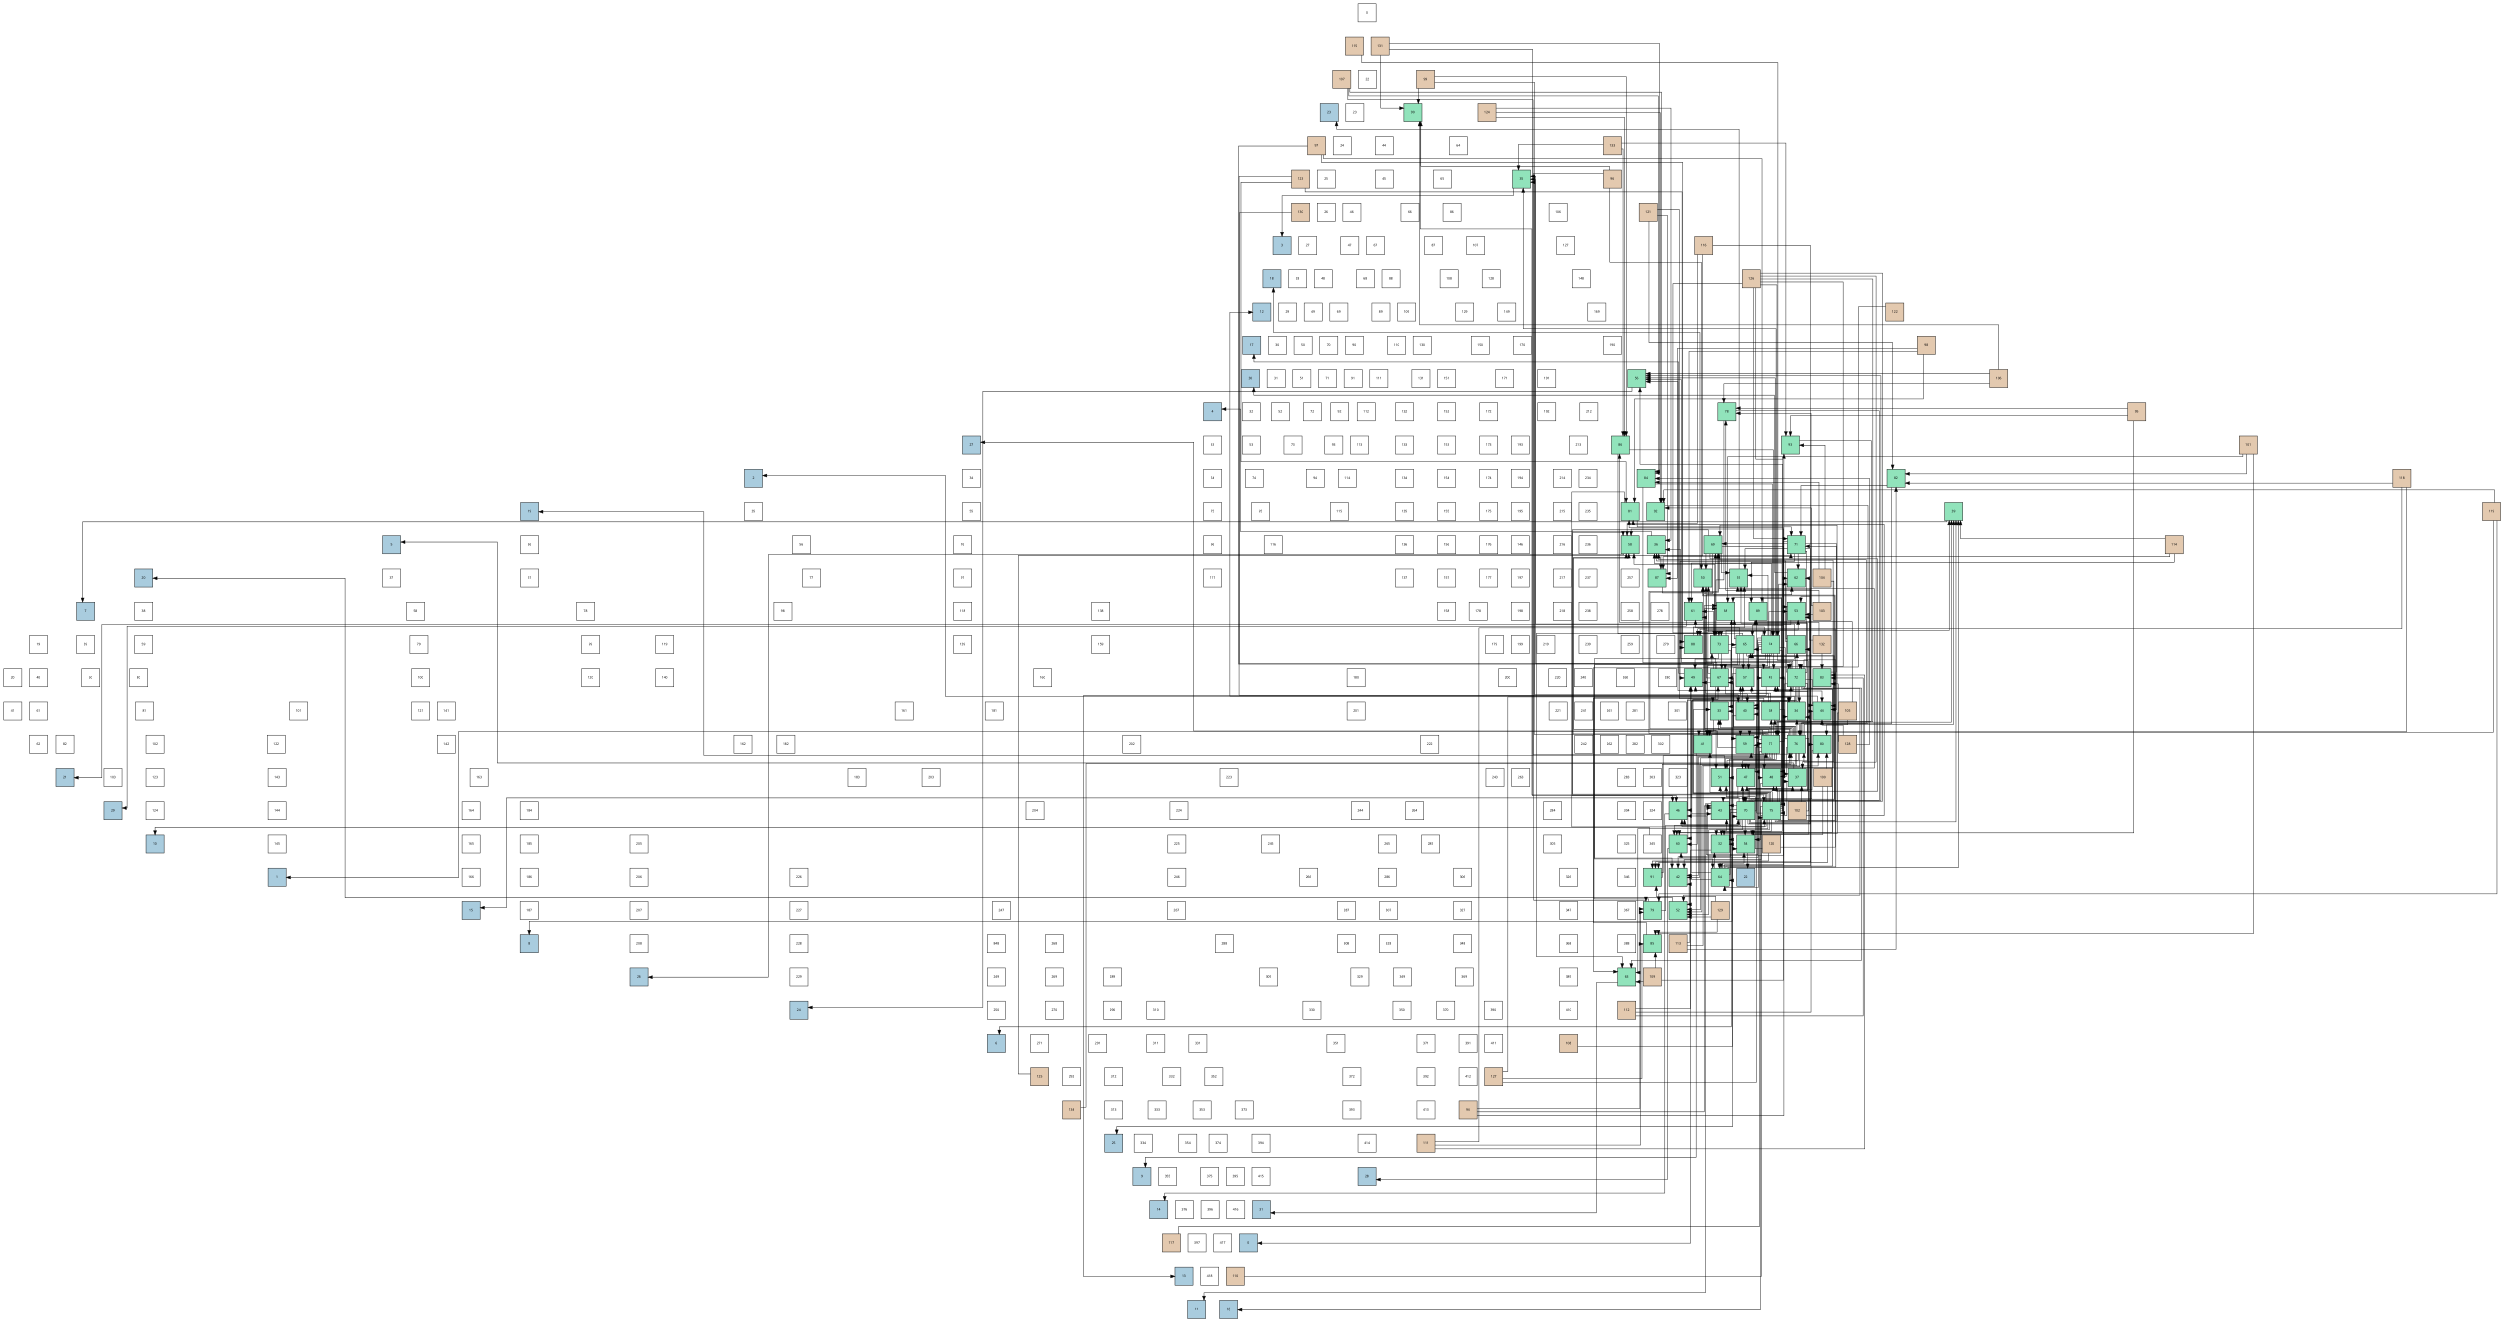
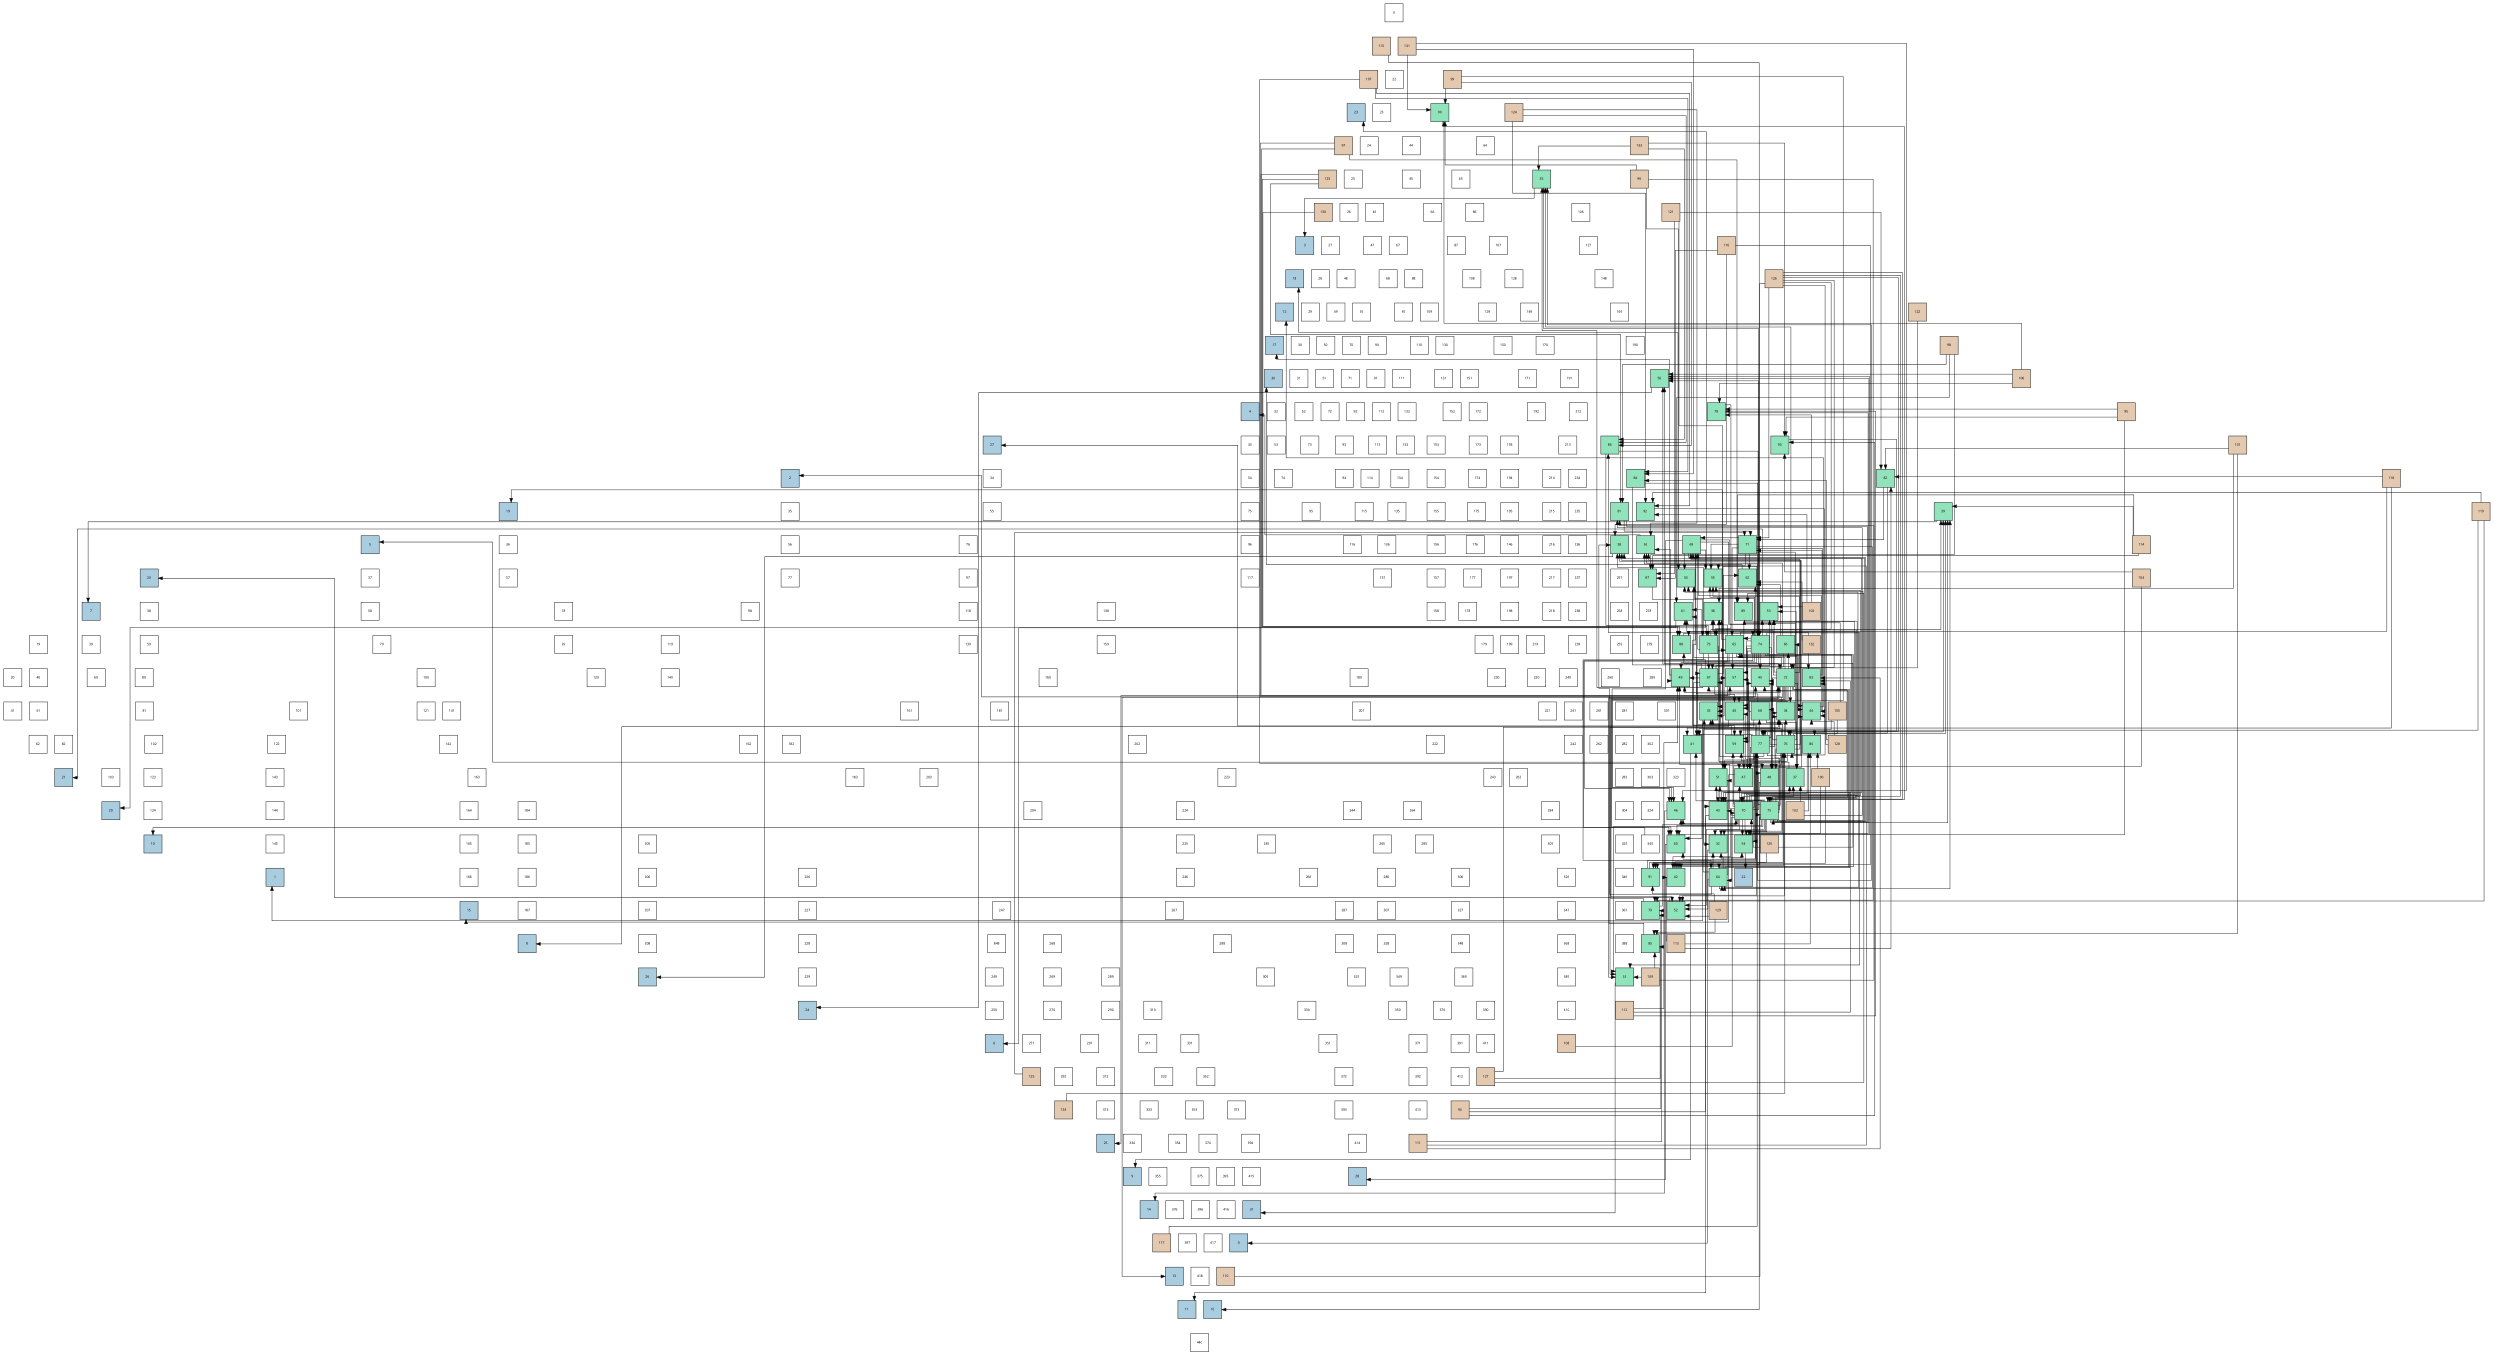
(1819, 495) -> none
none -> (1200, 1343)
